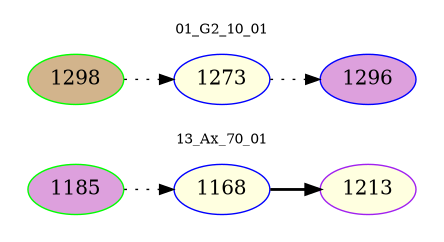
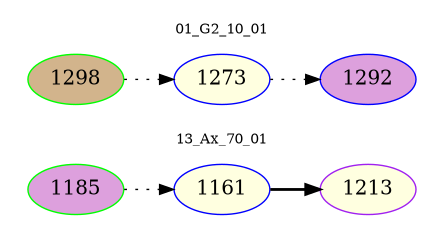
(368, 79) -> (368, 79)
(222, 189) -> (222, 189)
